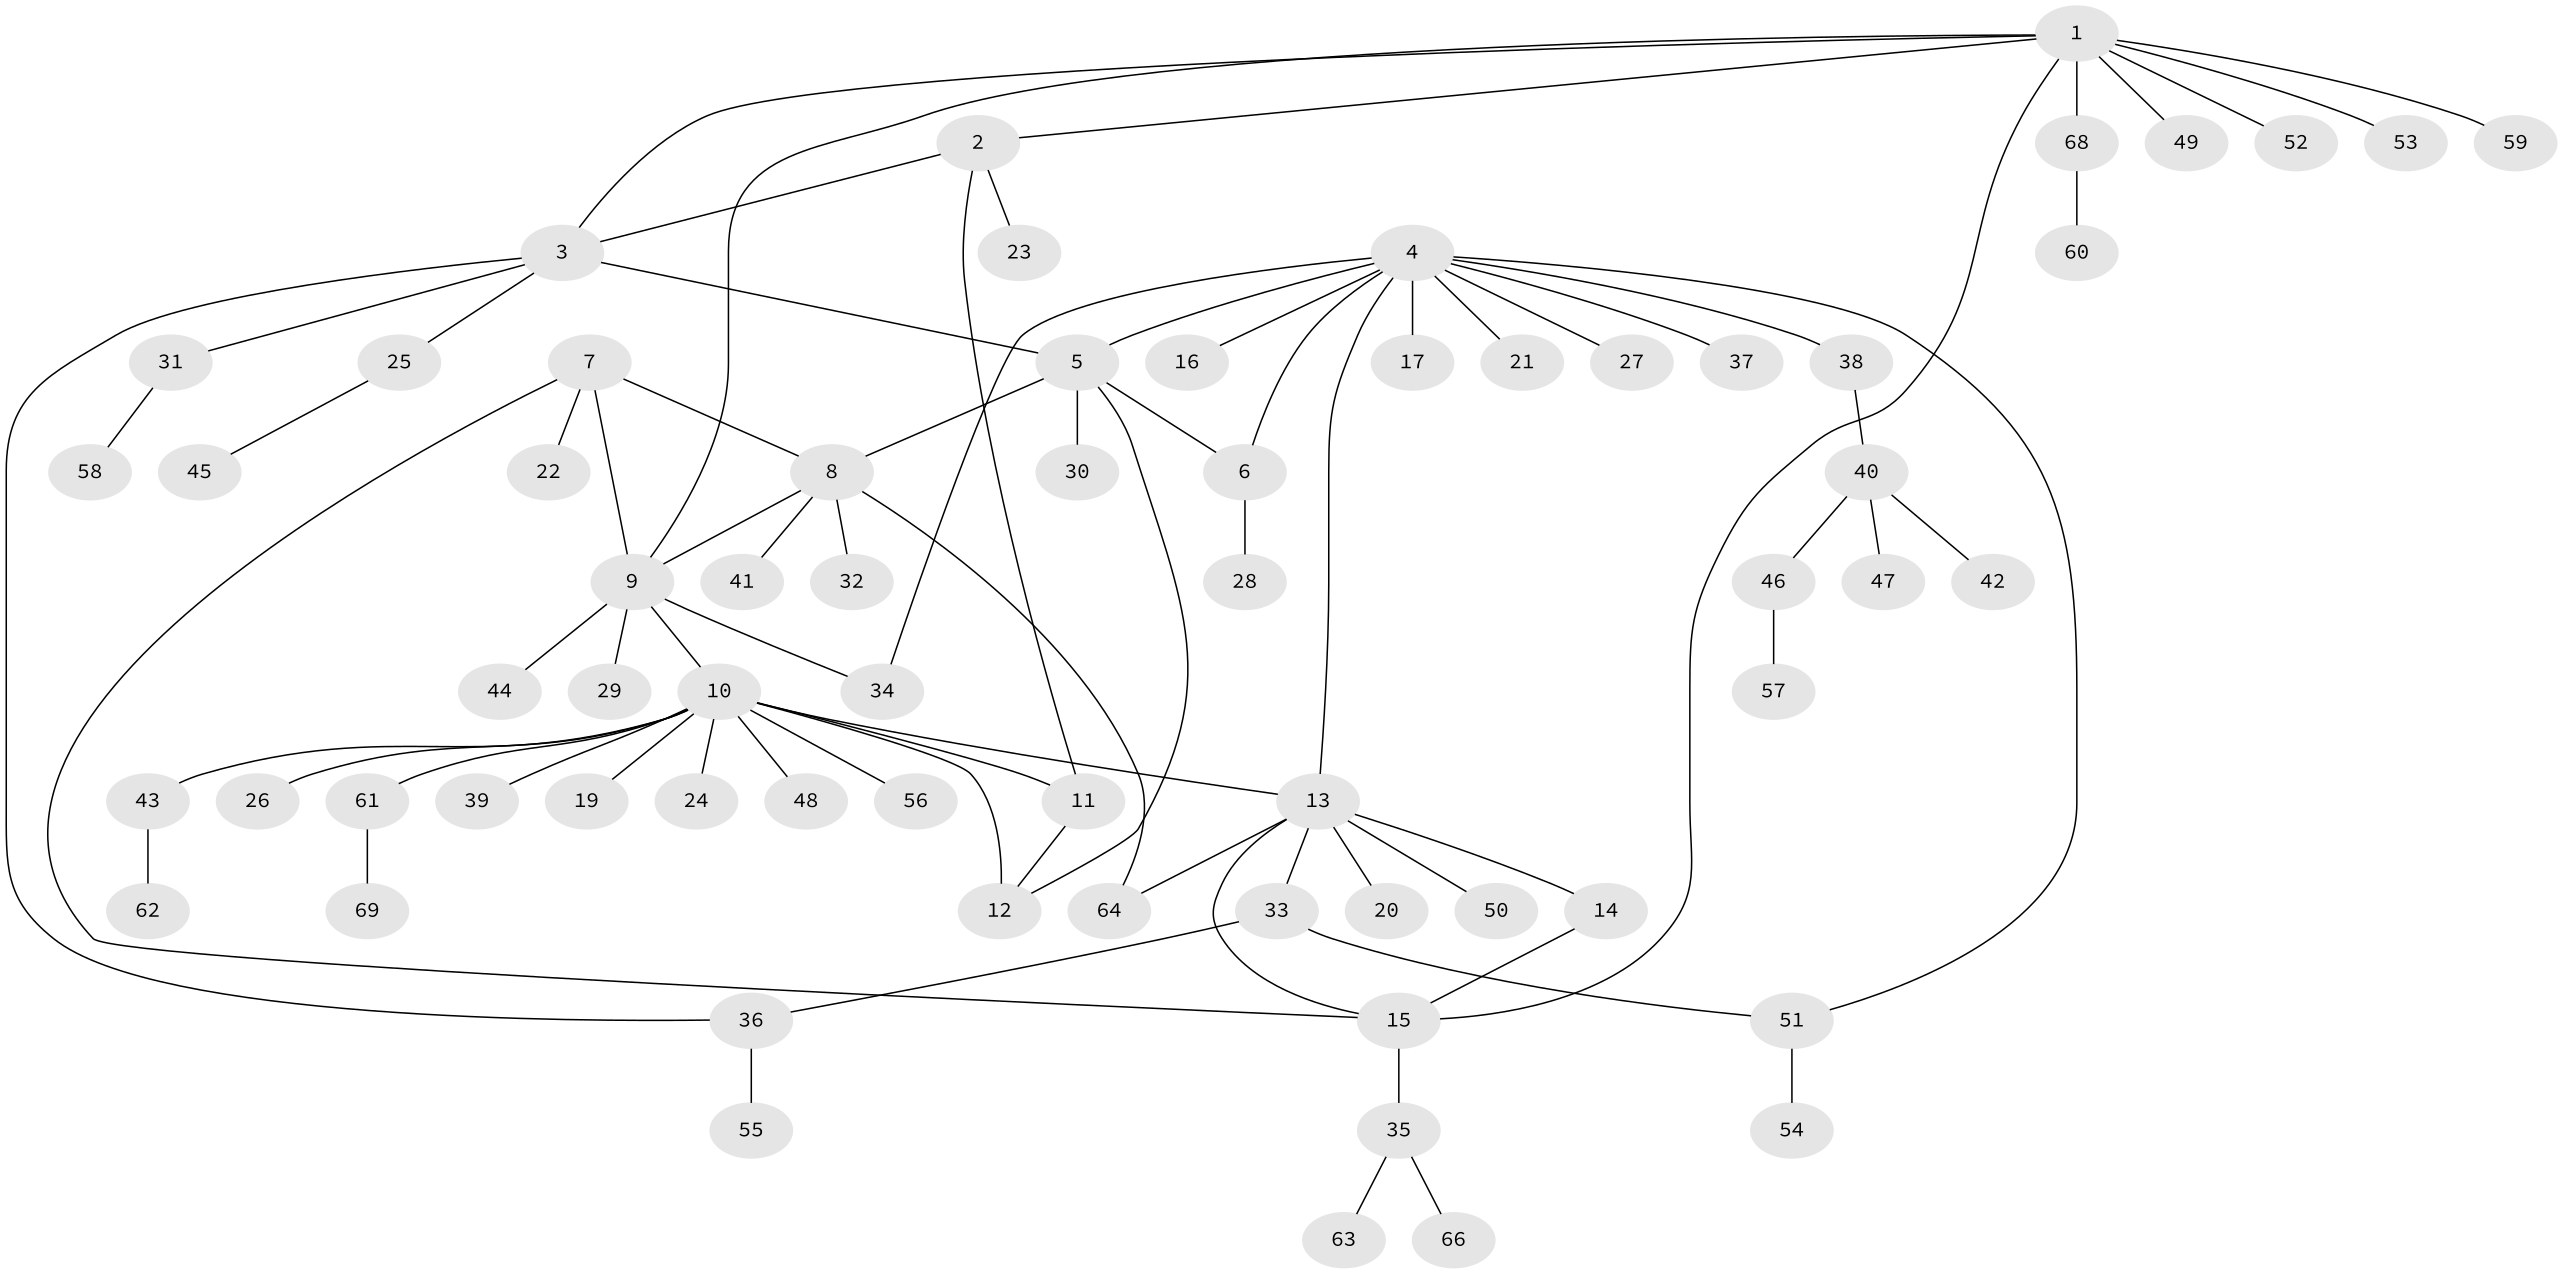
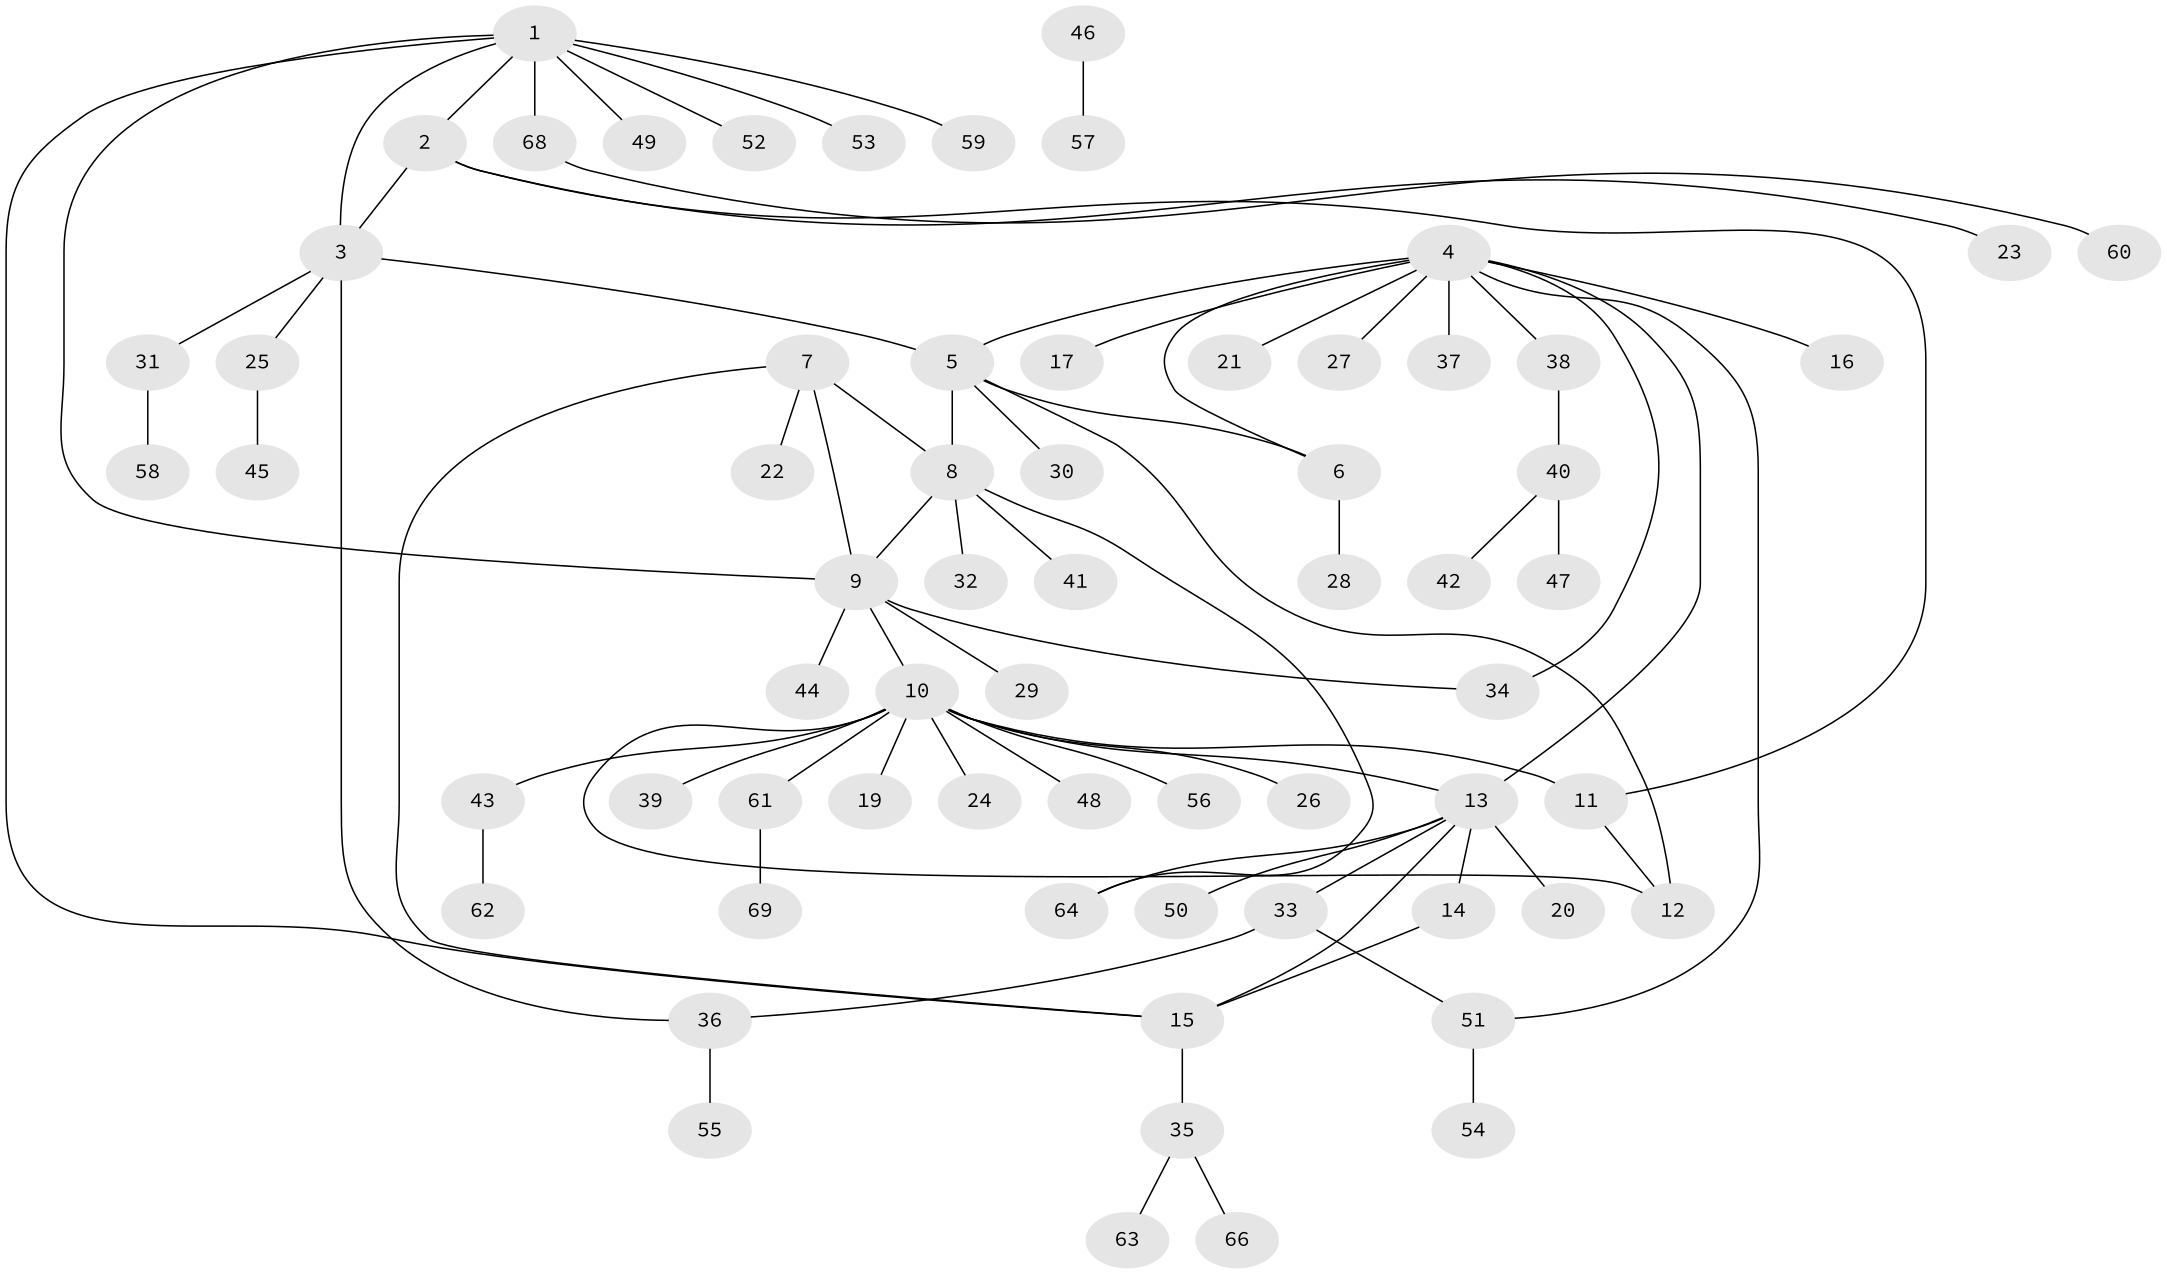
(1820, 527) -> none
